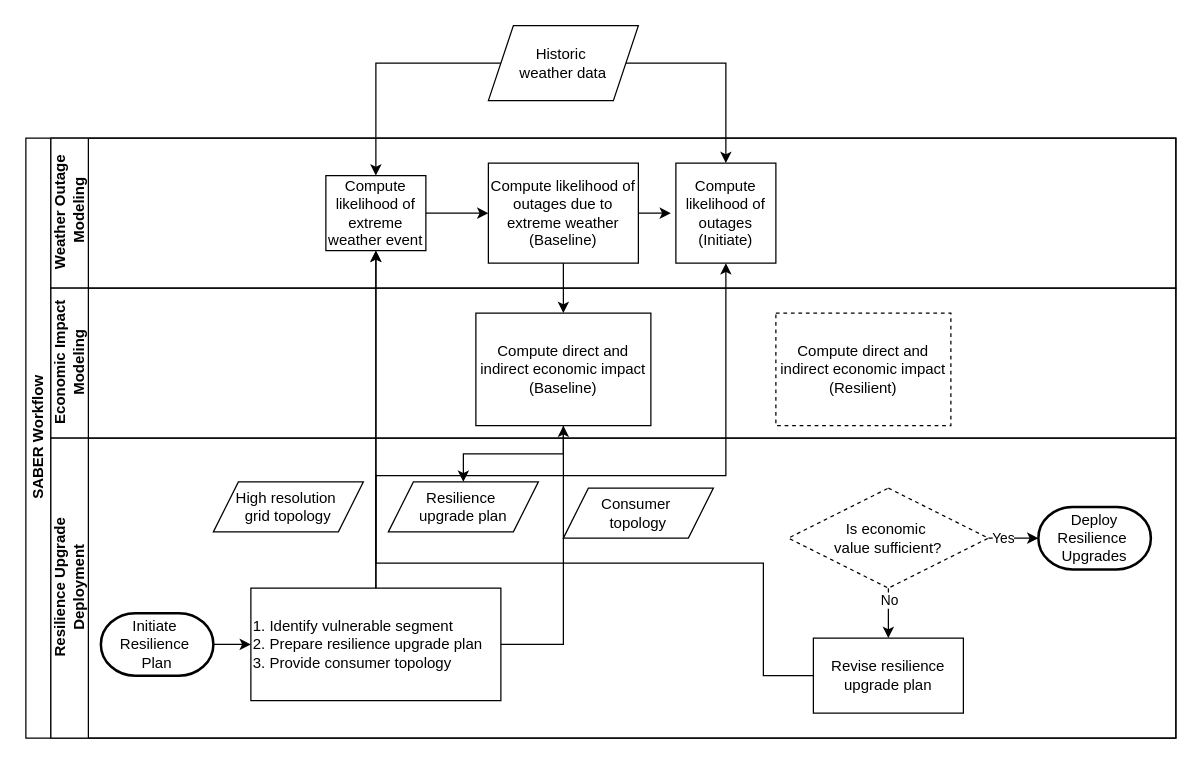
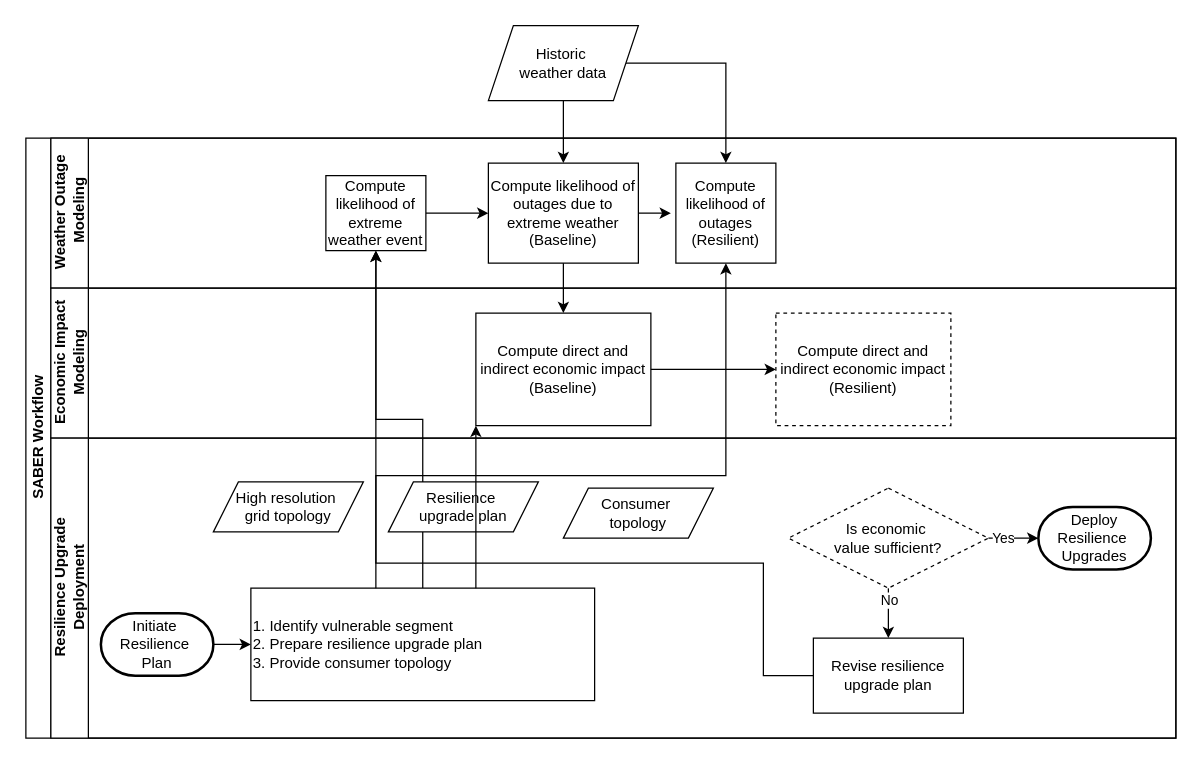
(387, 63) -> (563, 128)
(726, 213) -> (726, 213)
(502, 454) -> (709, 369)
(376, 644) -> (423, 644)
